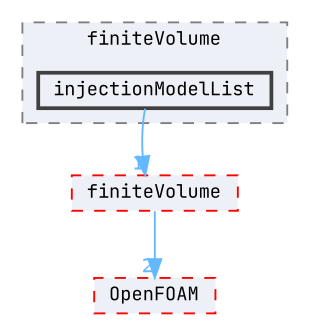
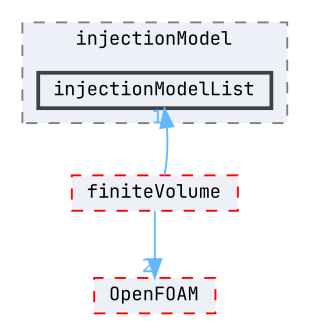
(155, 40) -> (155, 40)
(142, 135) -> (167, 151)
